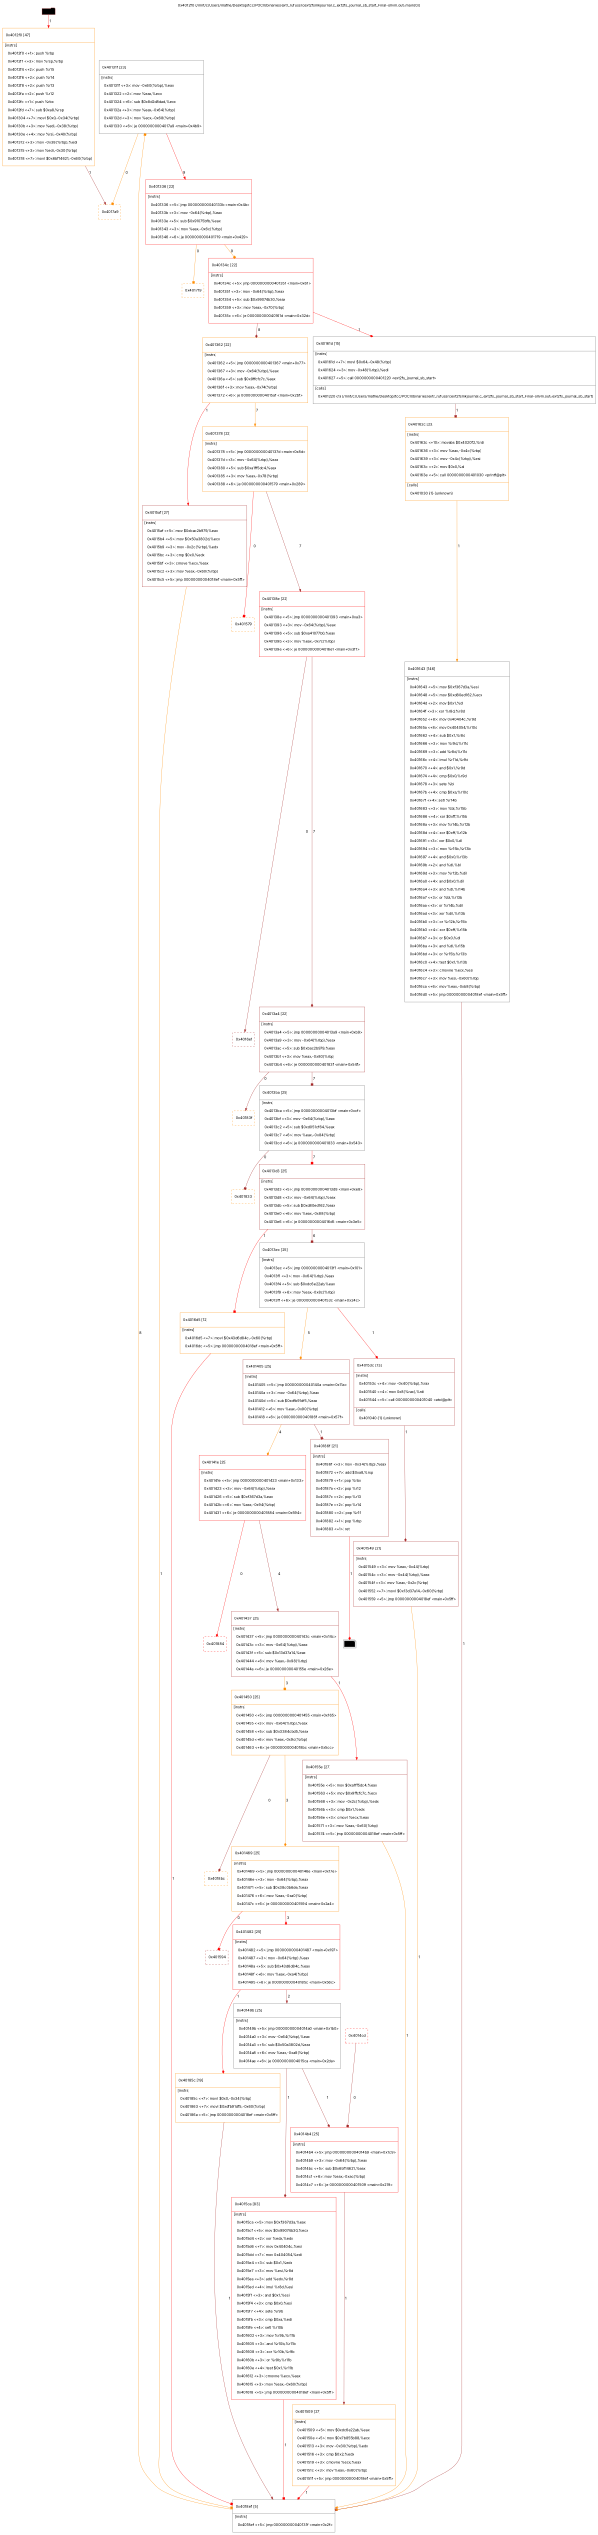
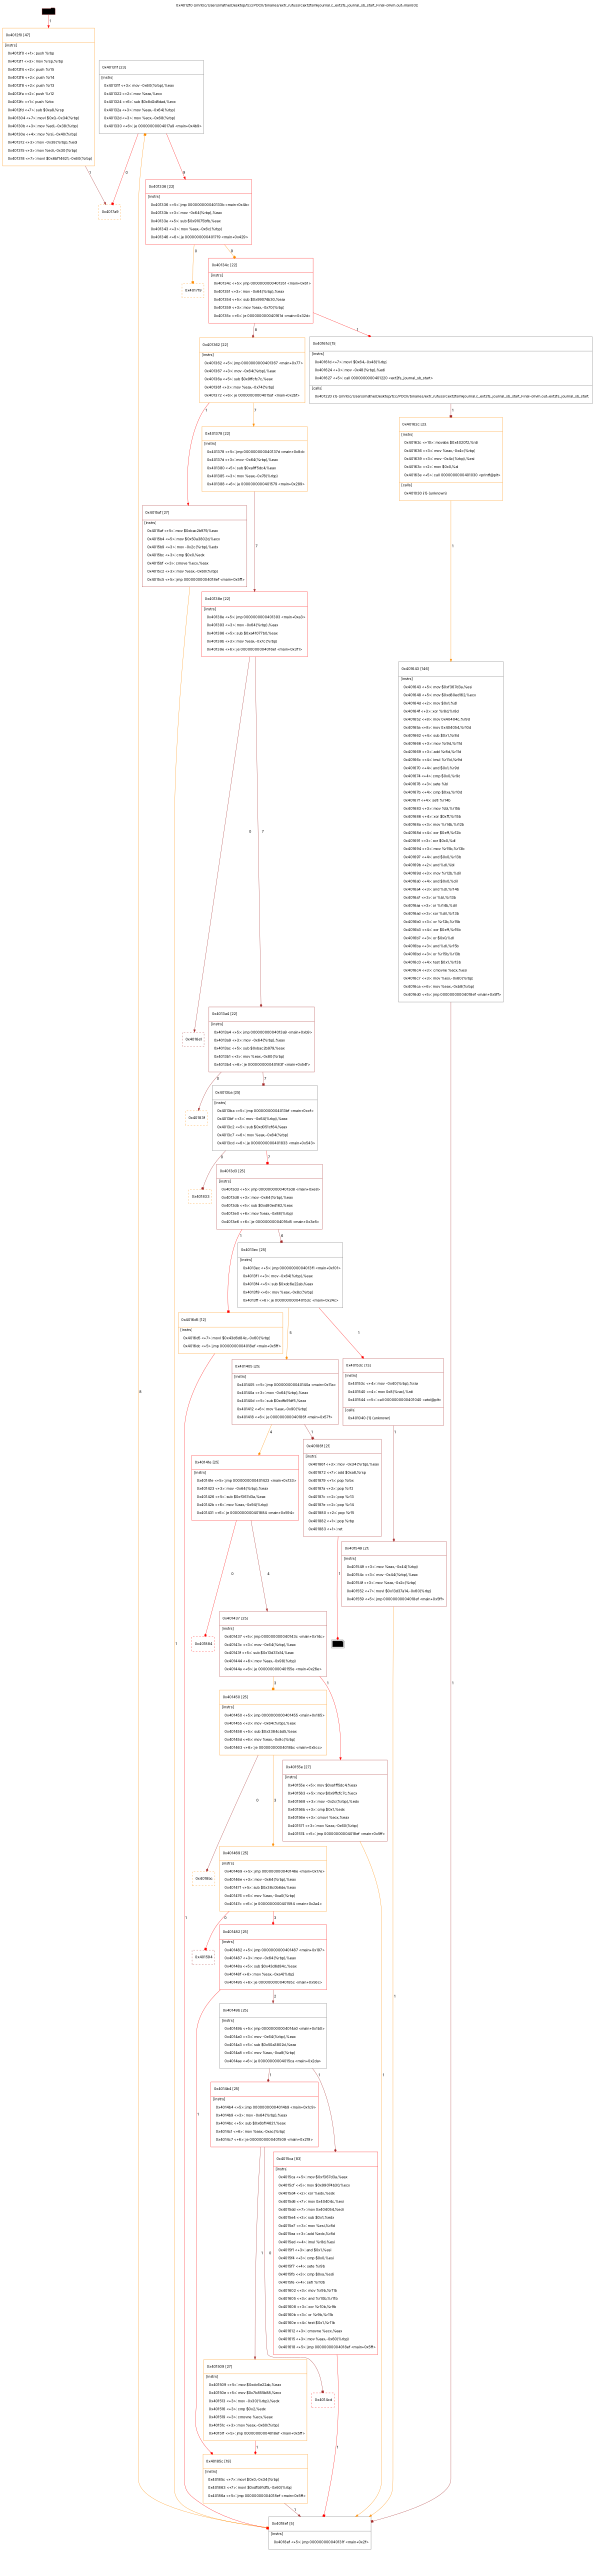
(126, 168) -> (126, 168)
(243, 624) -> none
(352, 2084) -> (265, 2289)
(304, 2491) -> (255, 2446)
